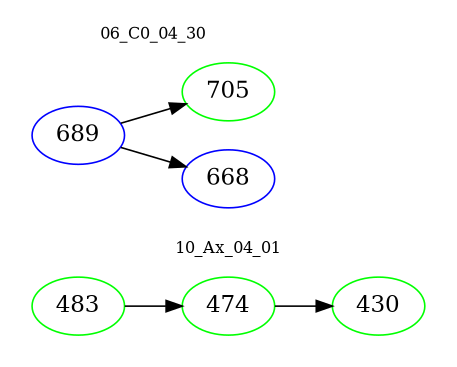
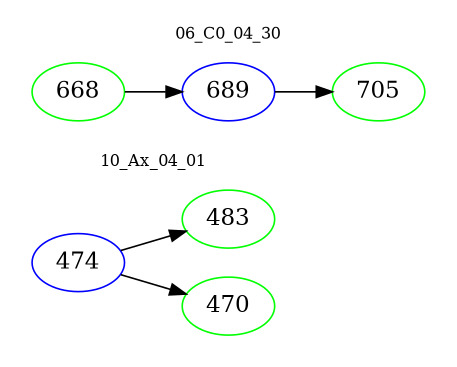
(146, 155) -> (145, 92)
(228, 179) -> (78, 92)
(145, 306) -> (146, 243)
(228, 306) -> (78, 263)
(379, 306) -> (228, 306)
